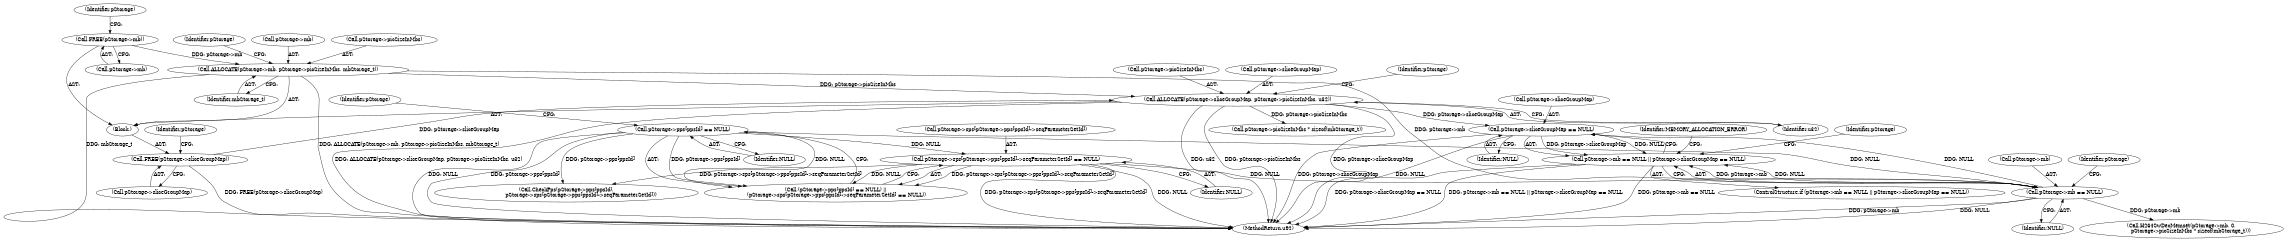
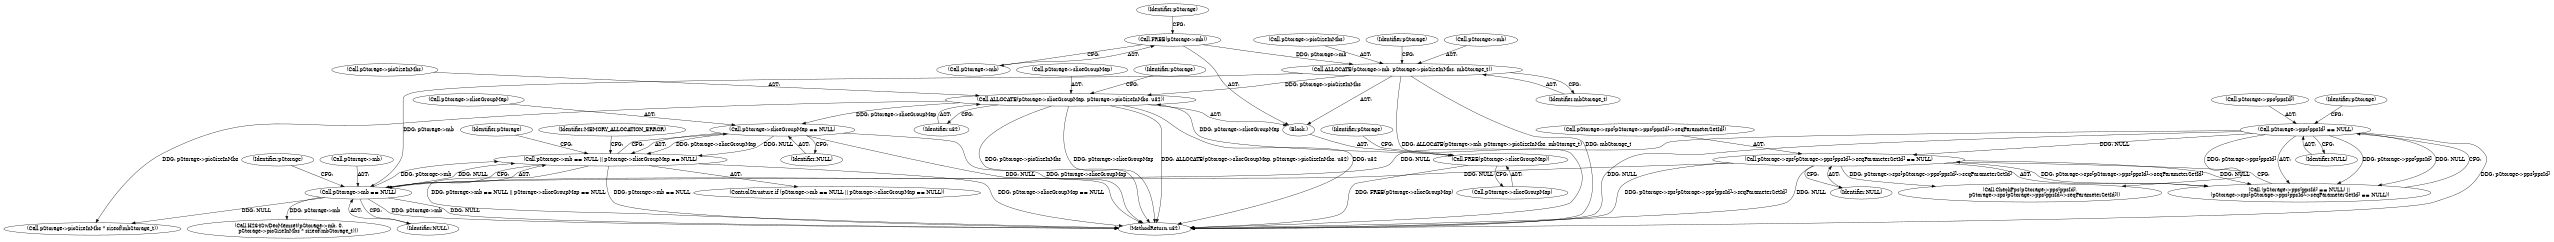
none -> (2260, 100)
(1821, 145) -> (230, 210)
(1268, 229) -> (1155, 229)
